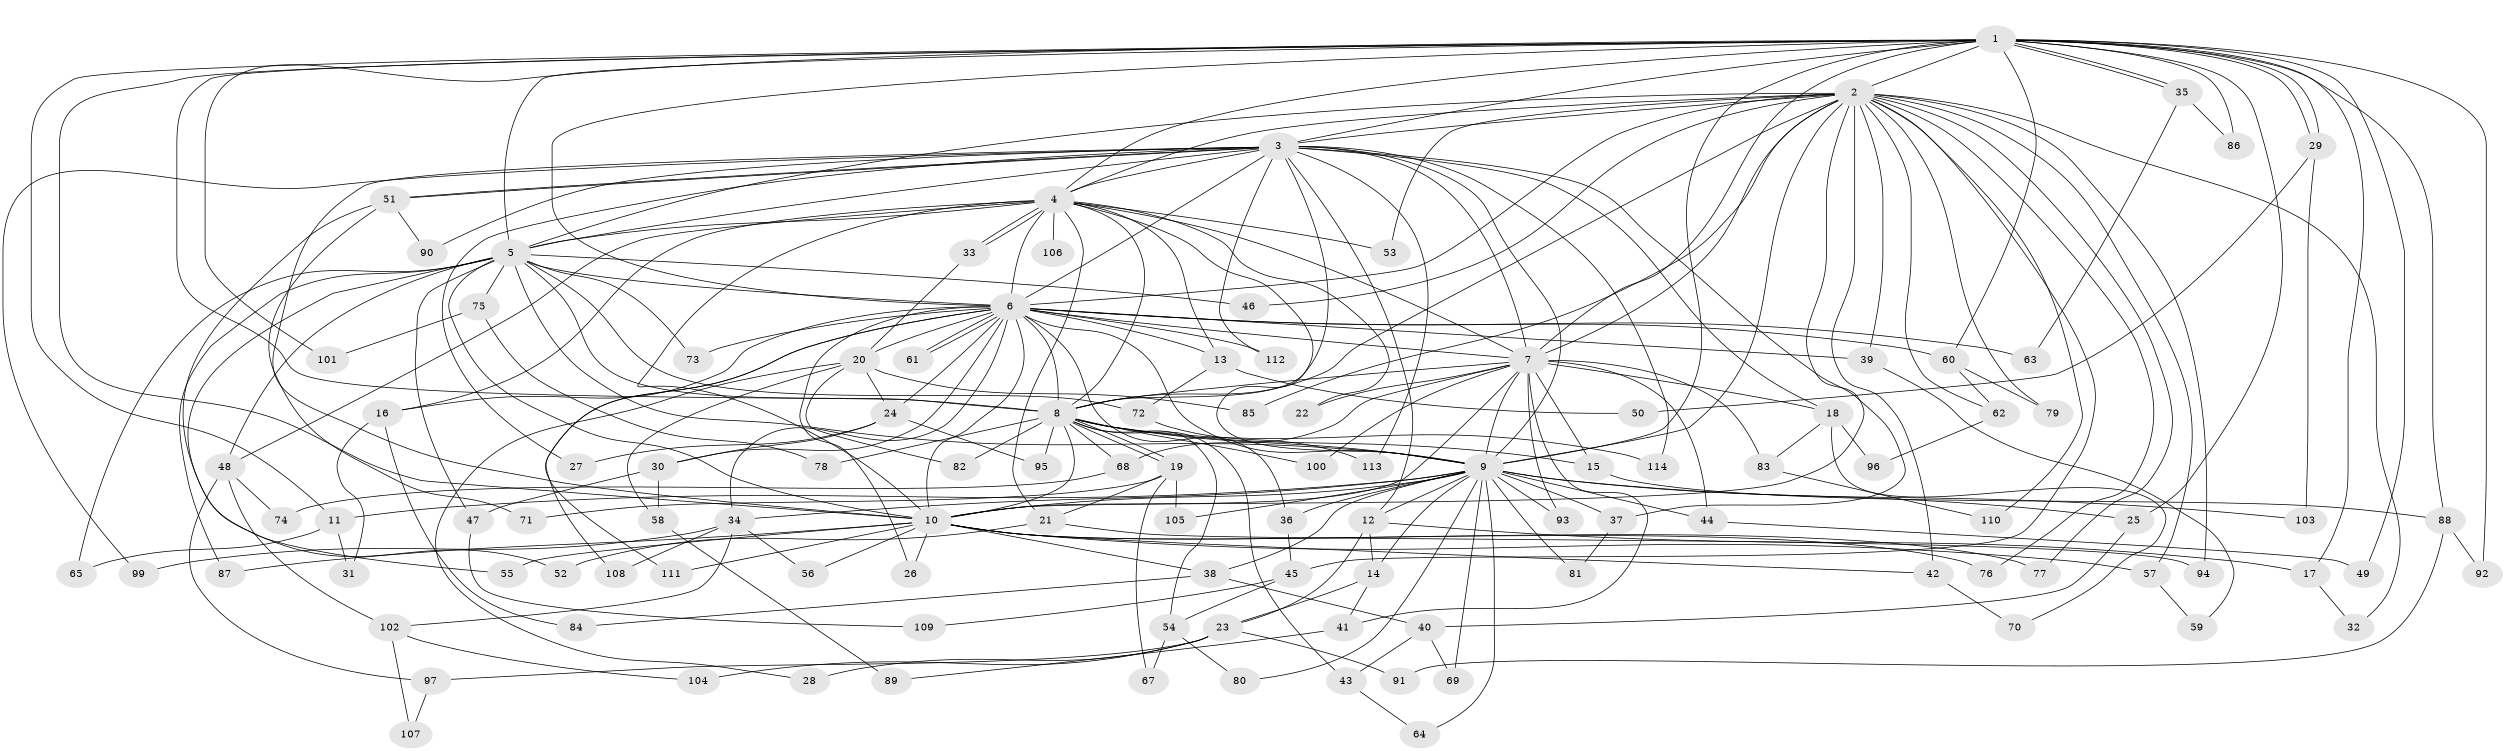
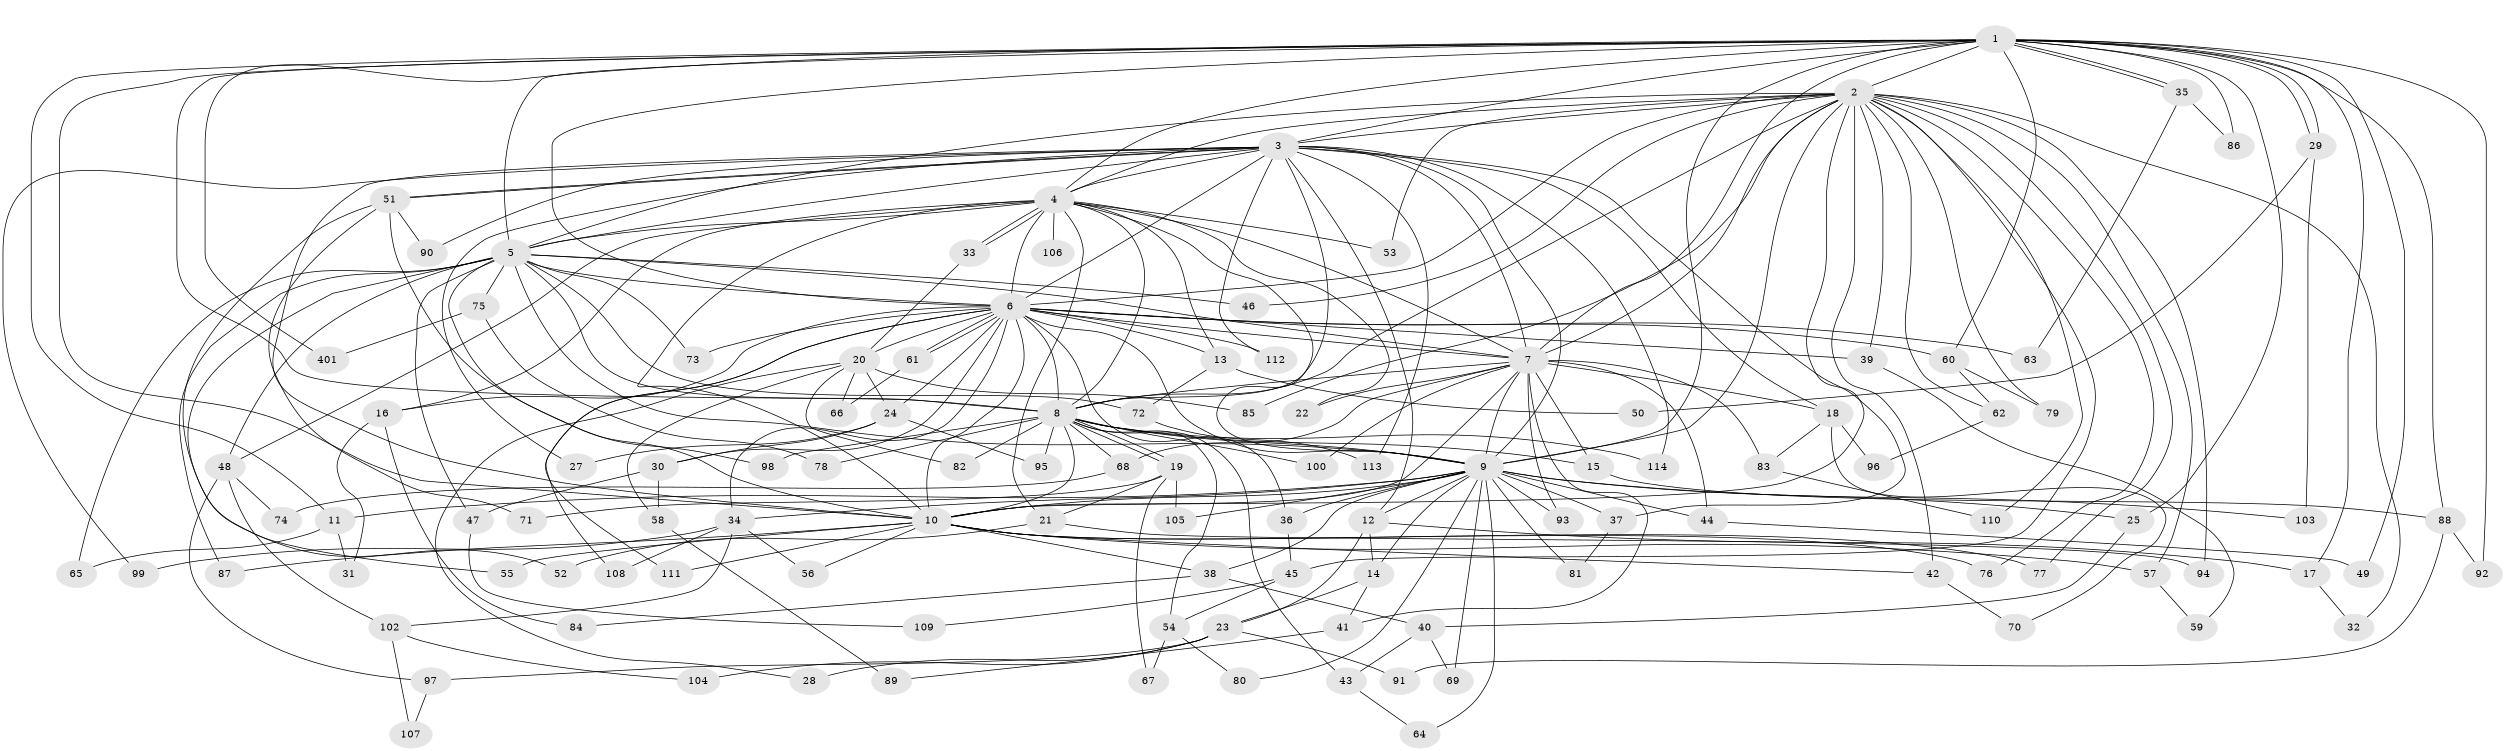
none -> (1022, 292)
(328, 360) -> (328, 360)
none -> (837, 414)
none -> (768, 467)
(911, 574) -> none
